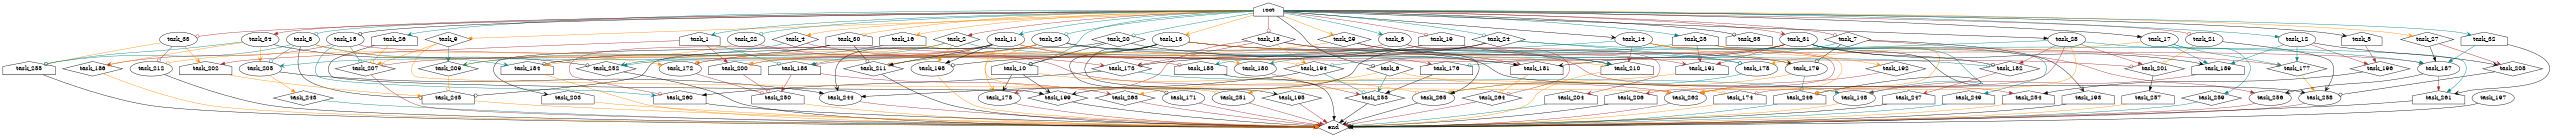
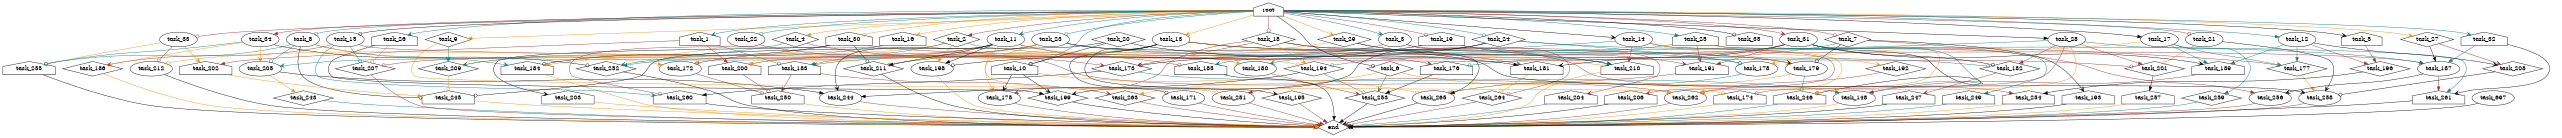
(1194, 23) -> none
(409, 53) -> none
(1464, 80) -> (1464, 80)
(2493, 98) -> (2493, 98)
